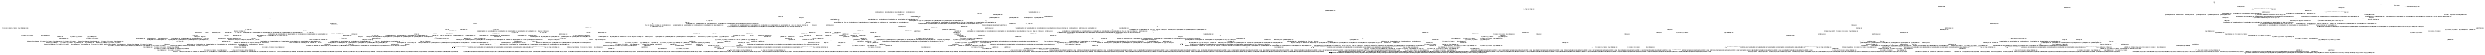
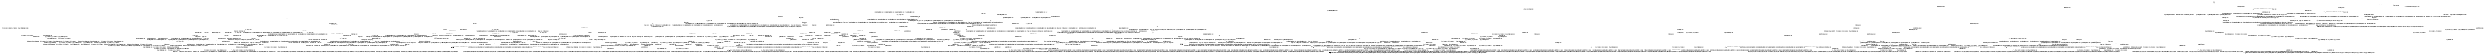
(2183, 46) -> (2182, 46)
